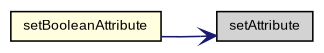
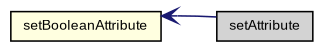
(181, 37) -> (197, 16)
